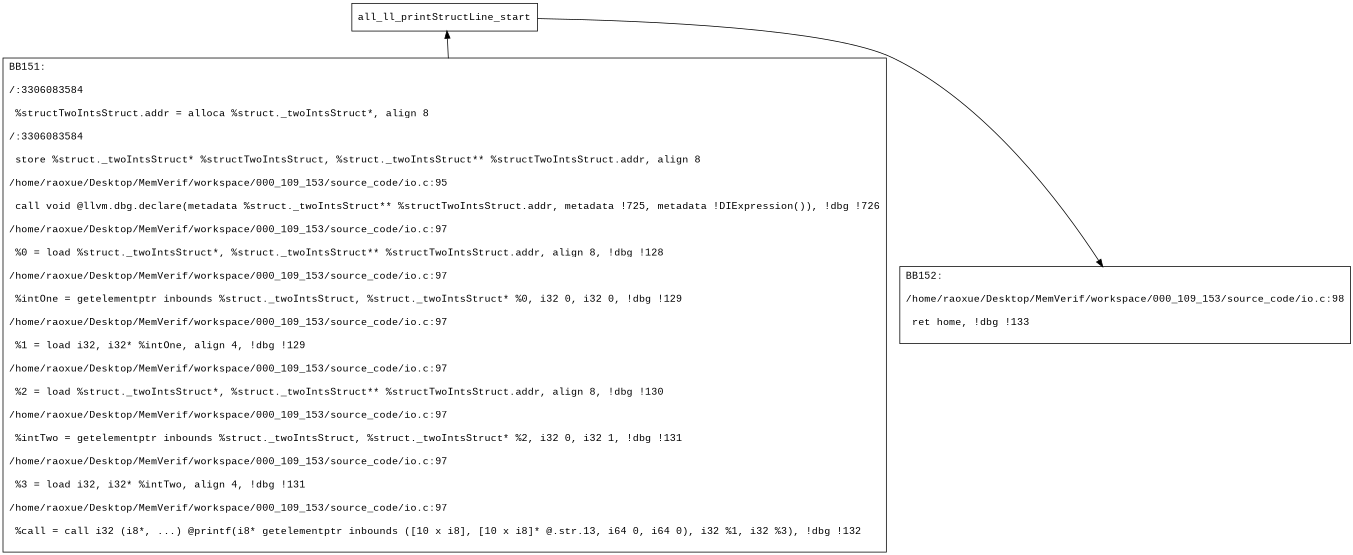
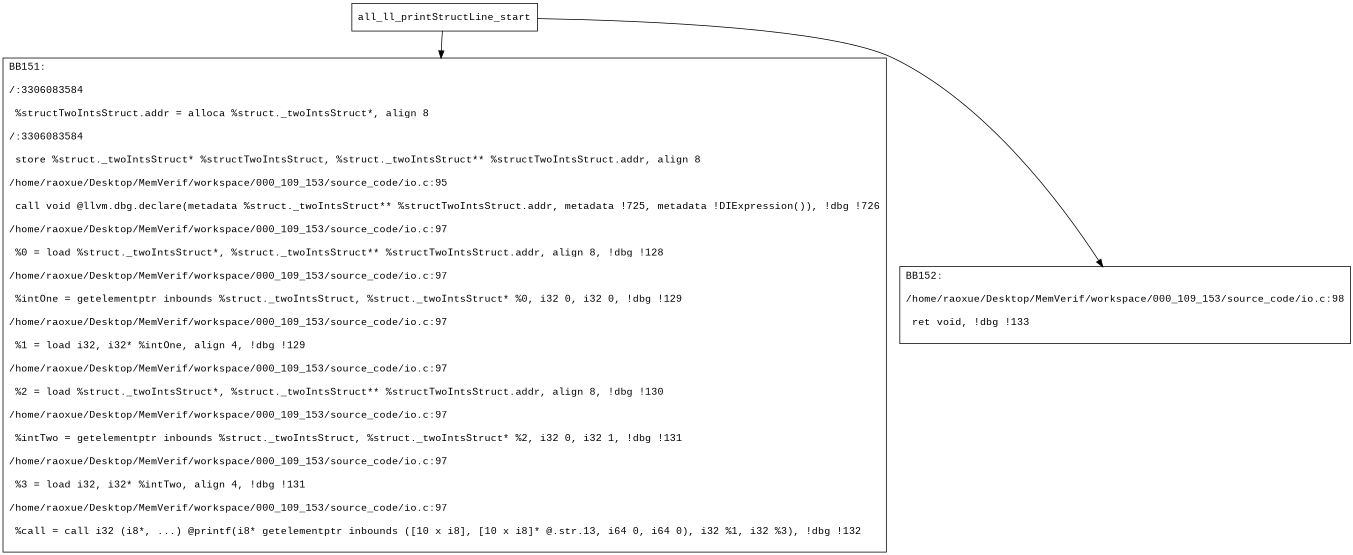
(448, 48) -> (442, 41)
(968, 322) -> (968, 322)
